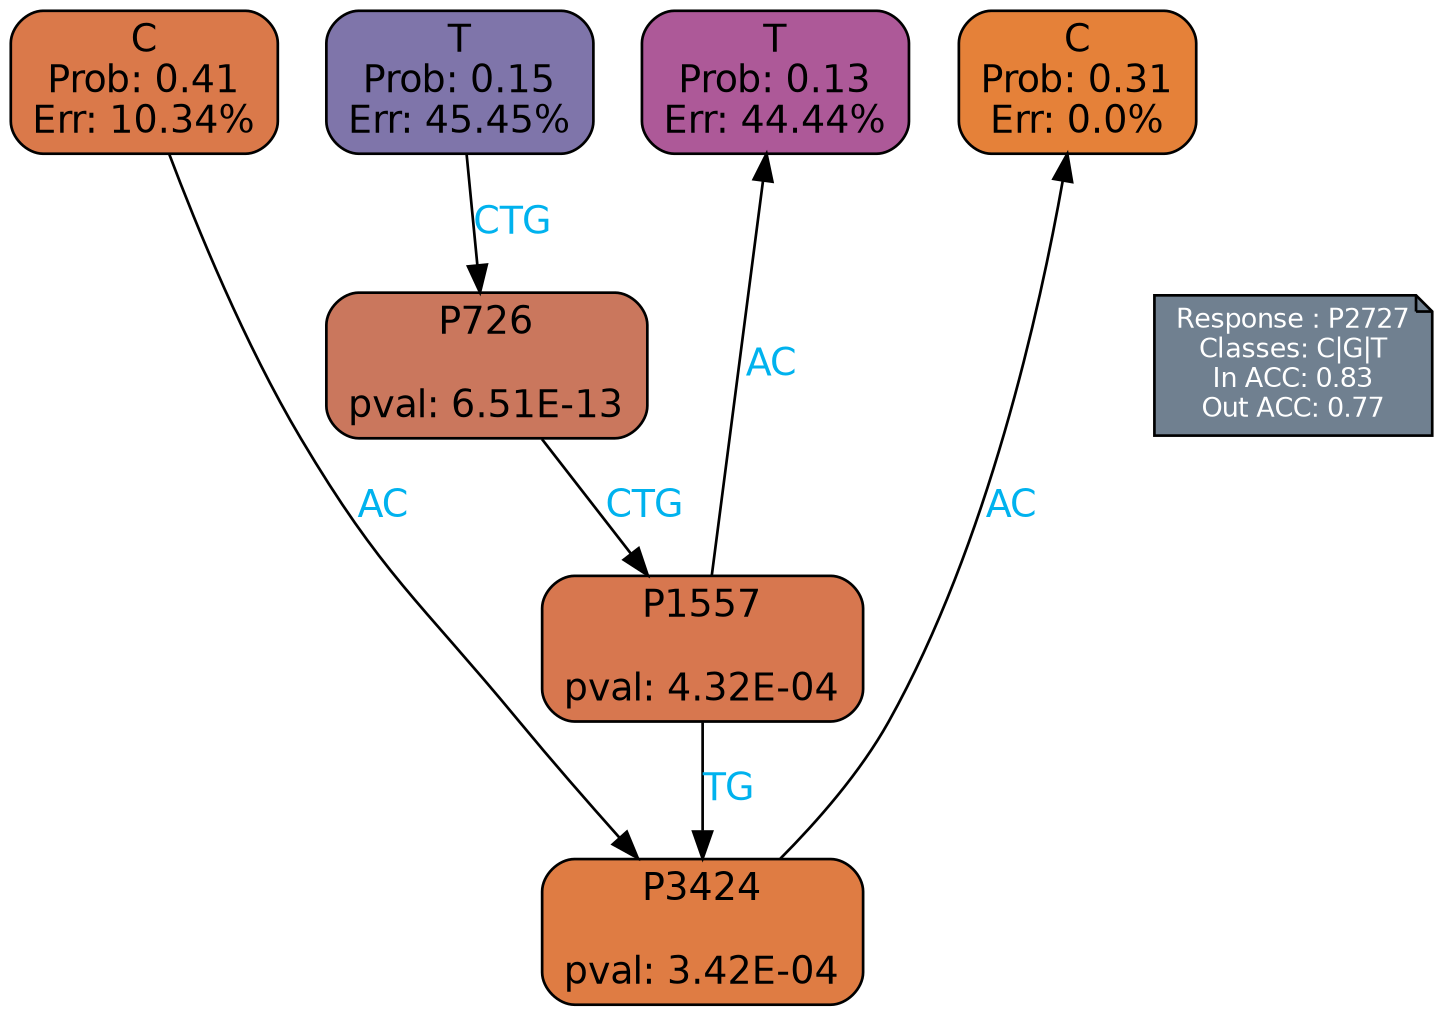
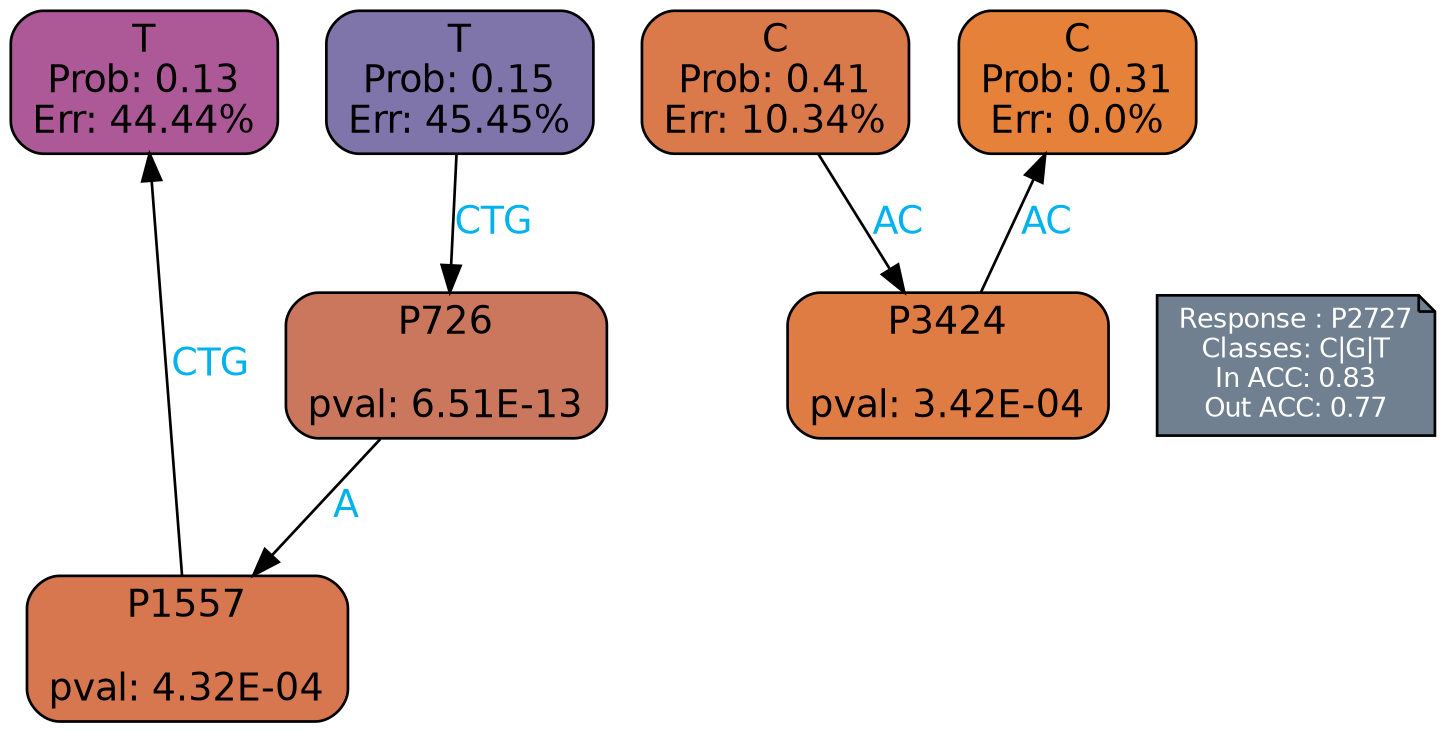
(771, 365) -> (210, 365)
(645, 507) -> (347, 507)
(703, 777) -> none
